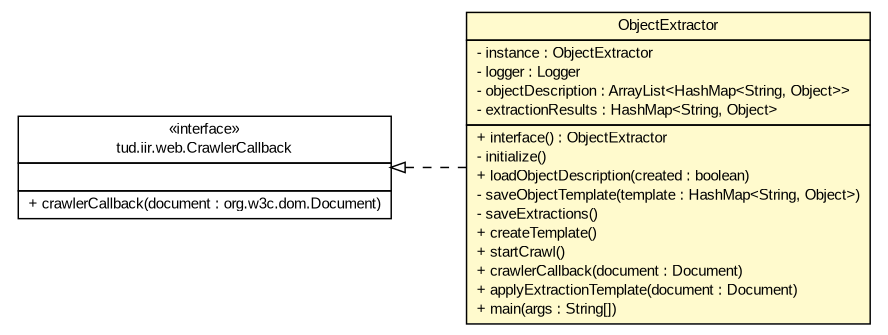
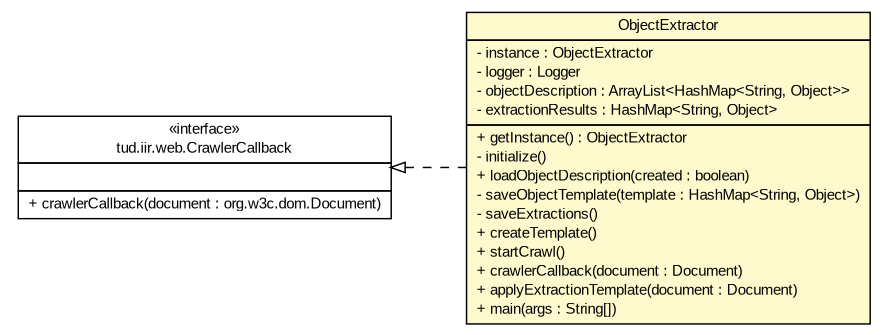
(572, 138) -> (582, 138)
